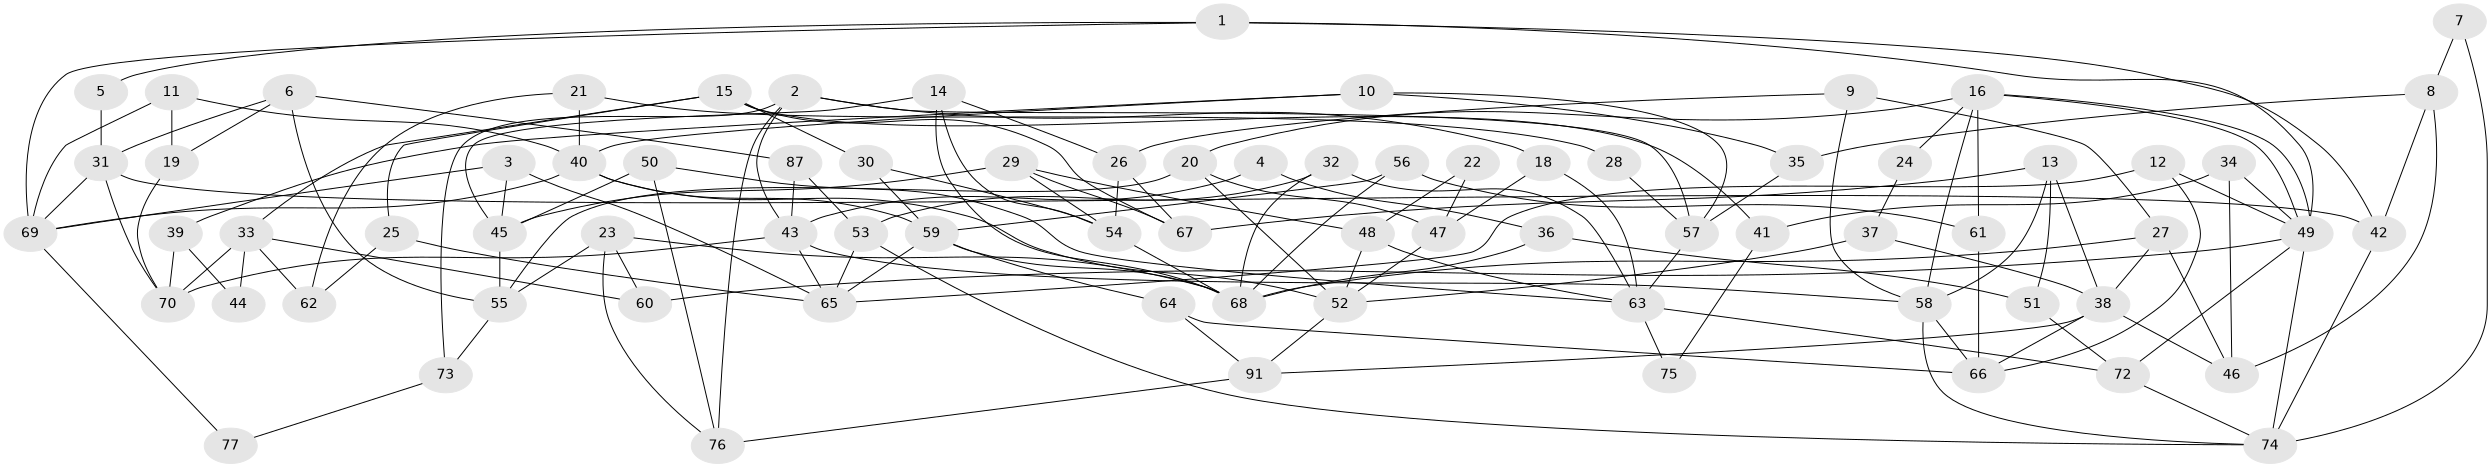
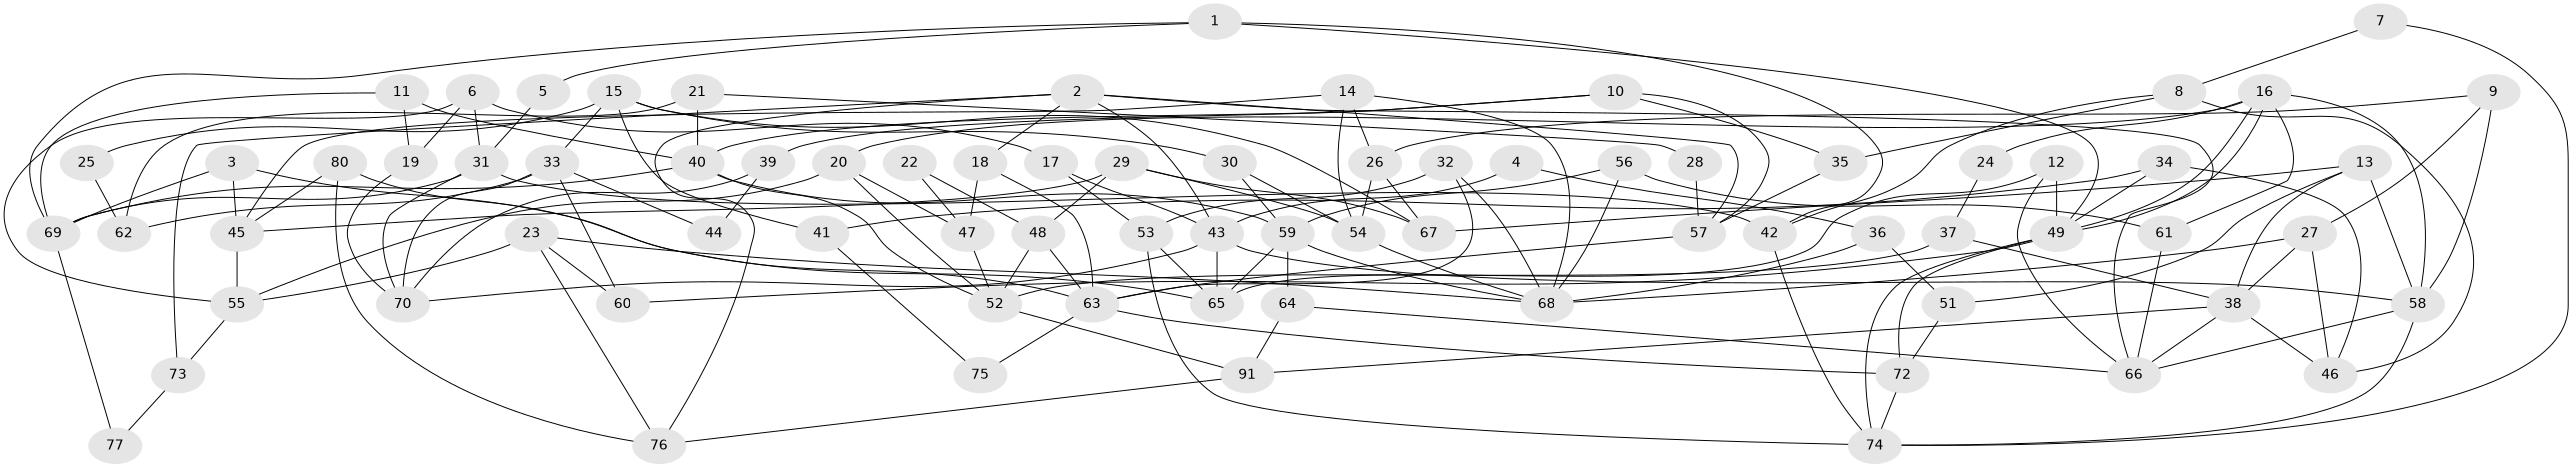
none -> (1653, 114)
(650, 163) -> (340, 163)
(795, 163) -> (1051, 163)
(609, 275) -> none
